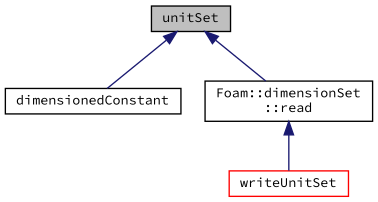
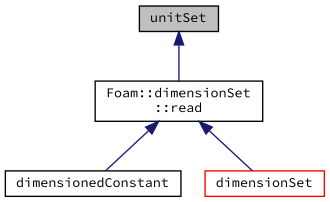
(137, 64) -> (127, 151)
(289, 184) -> (265, 184)
